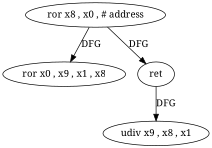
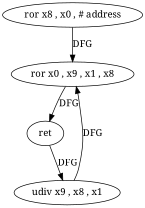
(124, 43) -> (58, 100)
none -> (83, 137)
